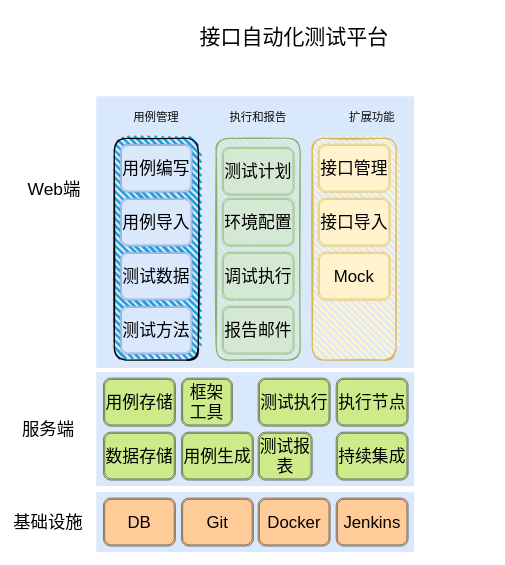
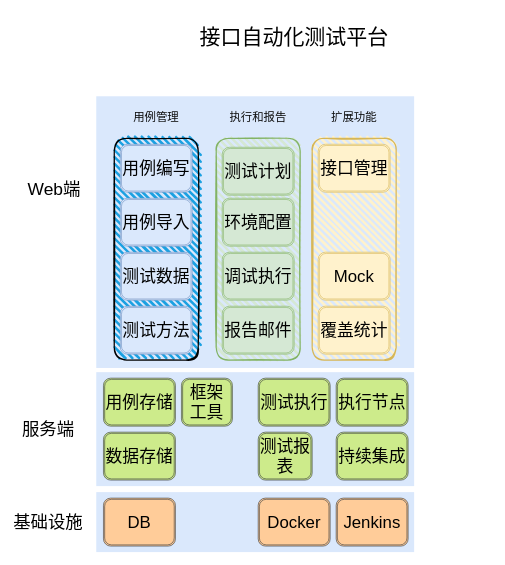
(372, 117) -> (354, 117)
(354, 222) -> none
none -> (354, 330)
(218, 456) -> none
(218, 522) -> none
